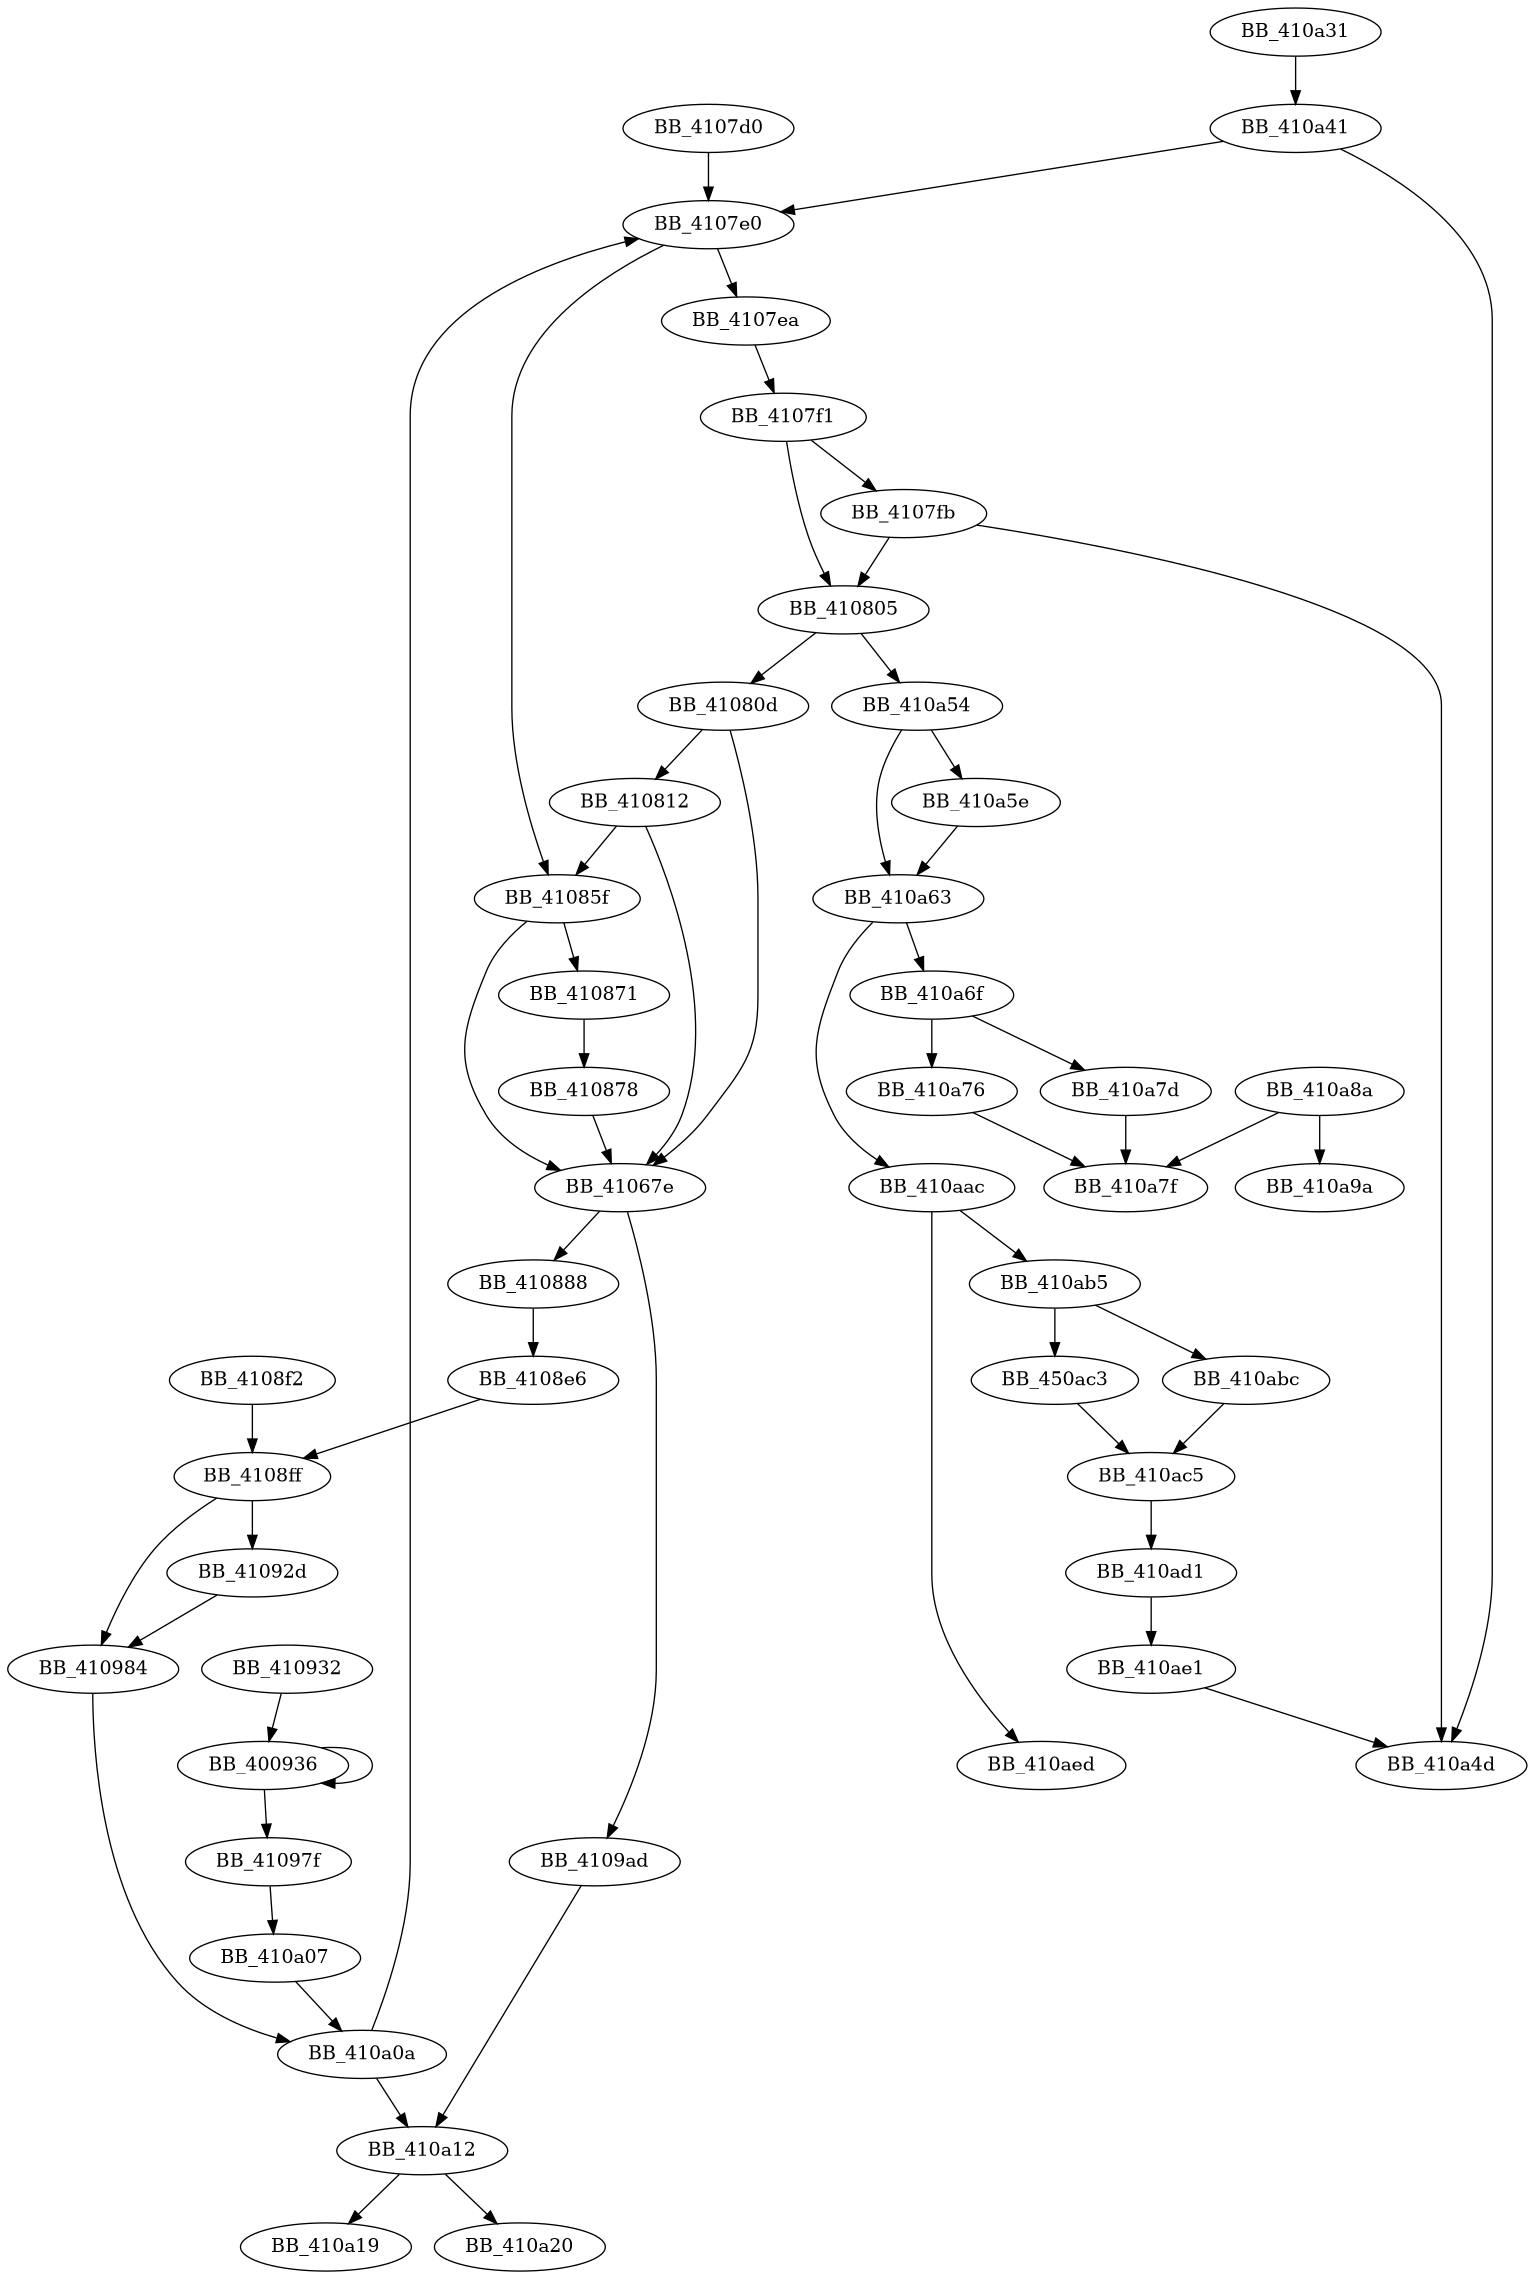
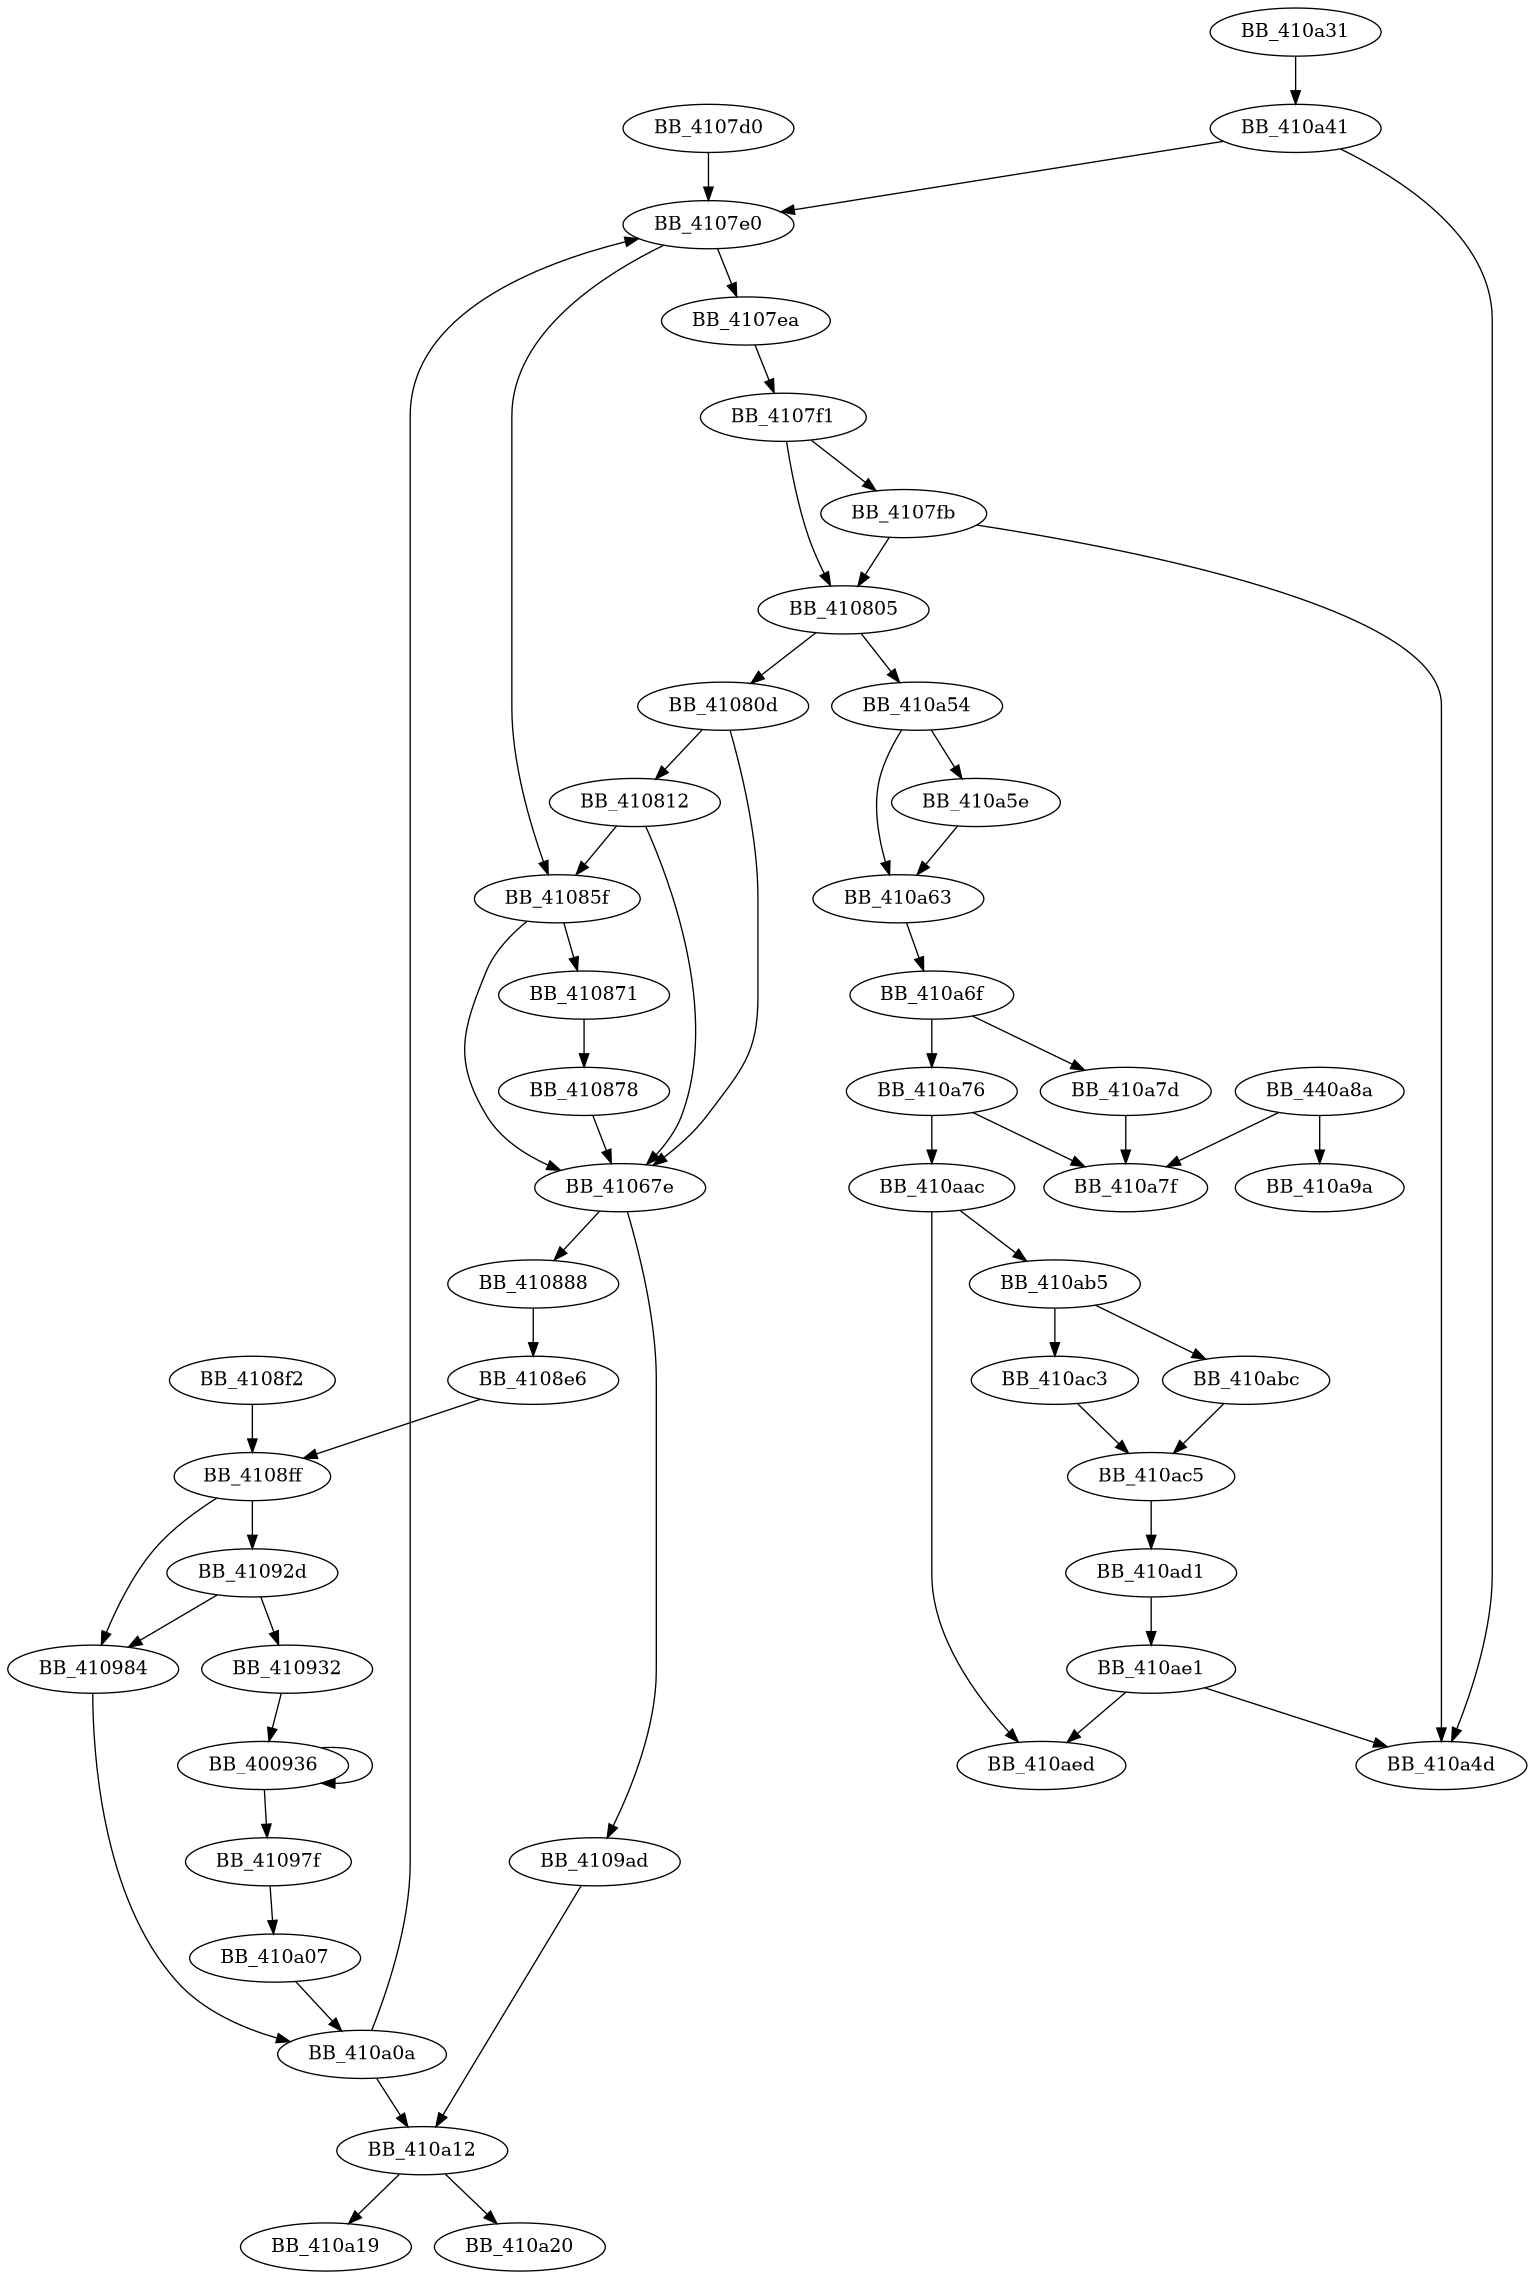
(816, 1044) -> (932, 1133)
(1320, 1091) -> (1320, 1091)
(1055, 1380) -> (1055, 1380)
none -> (267, 1614)
none -> (1102, 1713)
